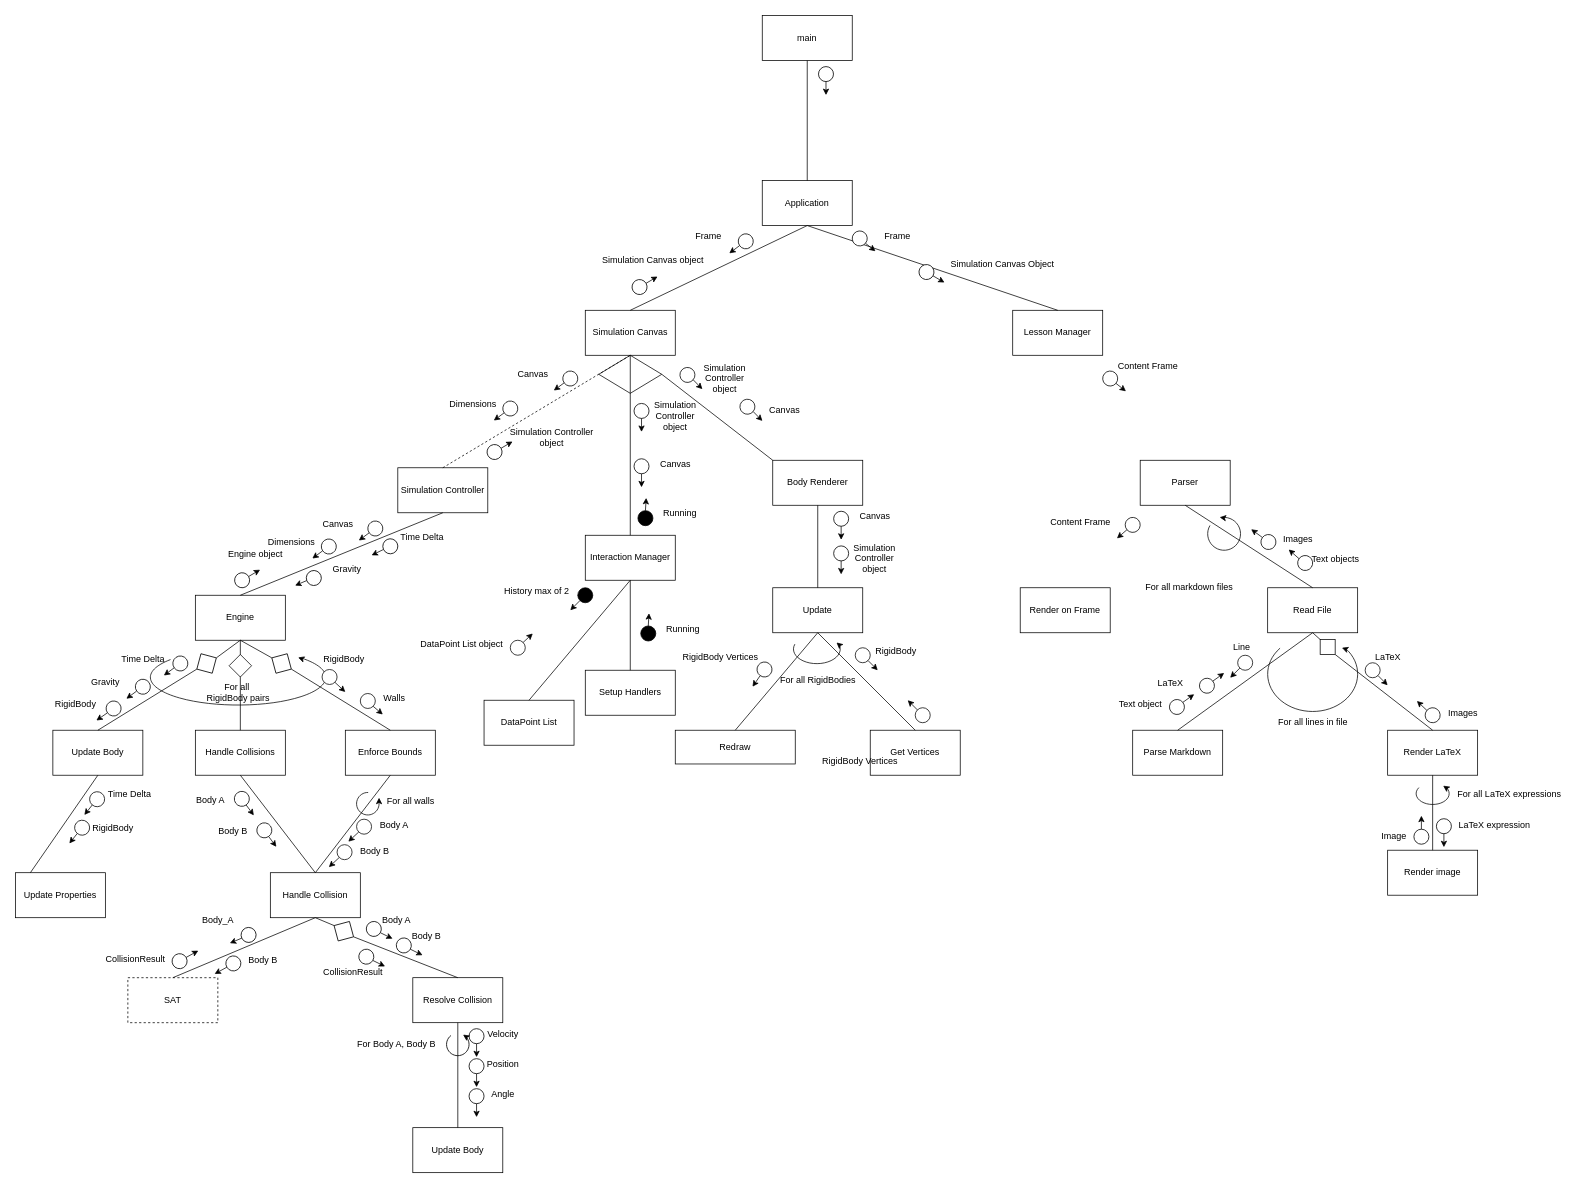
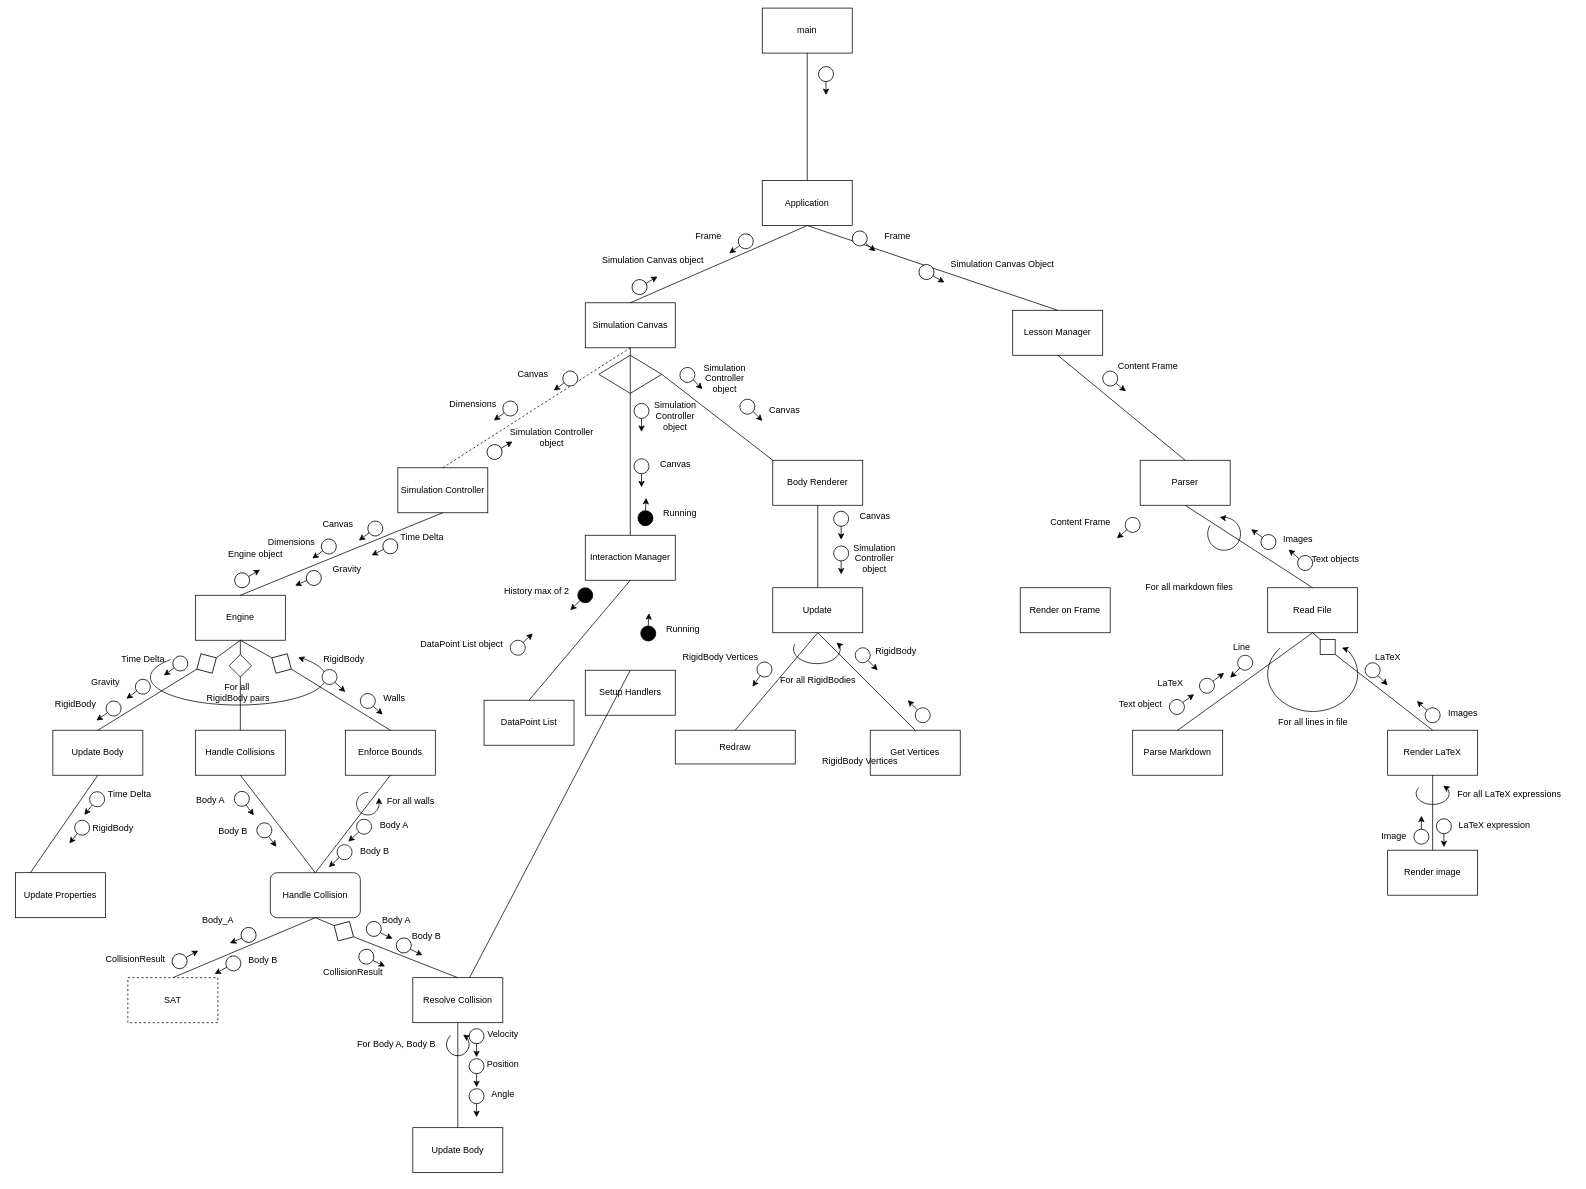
(807, 38) -> (807, 30)
(630, 333) -> (630, 325)
none -> (1122, 408)
(630, 627) -> (550, 824)
(315, 895) -> (315, 895)
